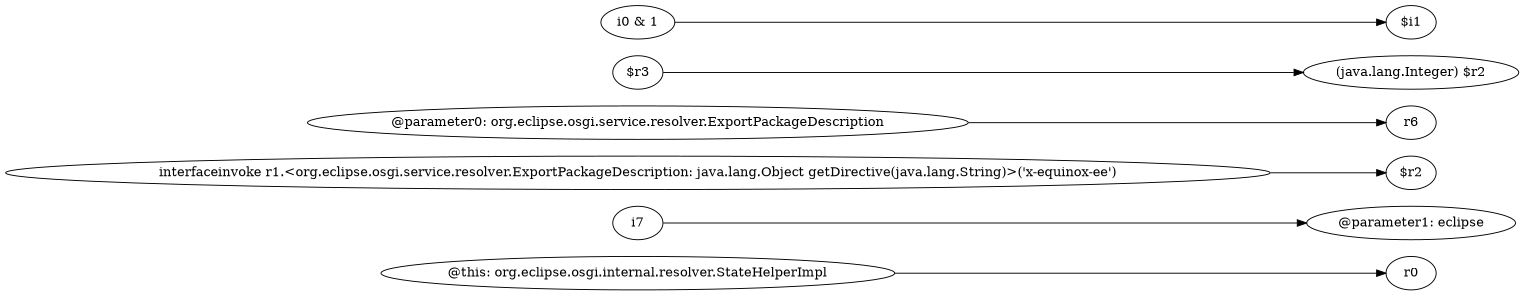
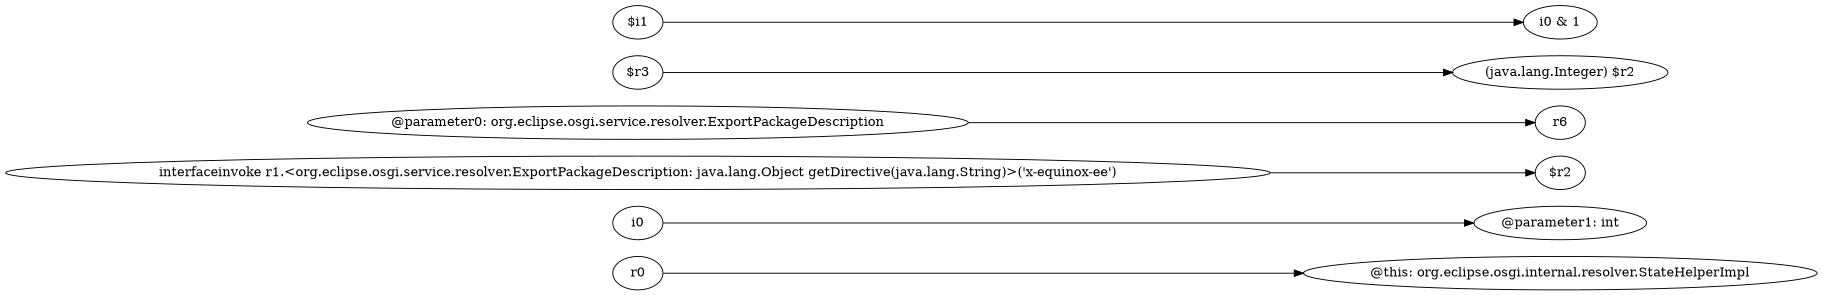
(1026, 22) -> (1089, 22)
(638, 223) -> (638, 223)
(1411, 223) -> (1560, 223)
(1136, 273) -> (979, 273)
